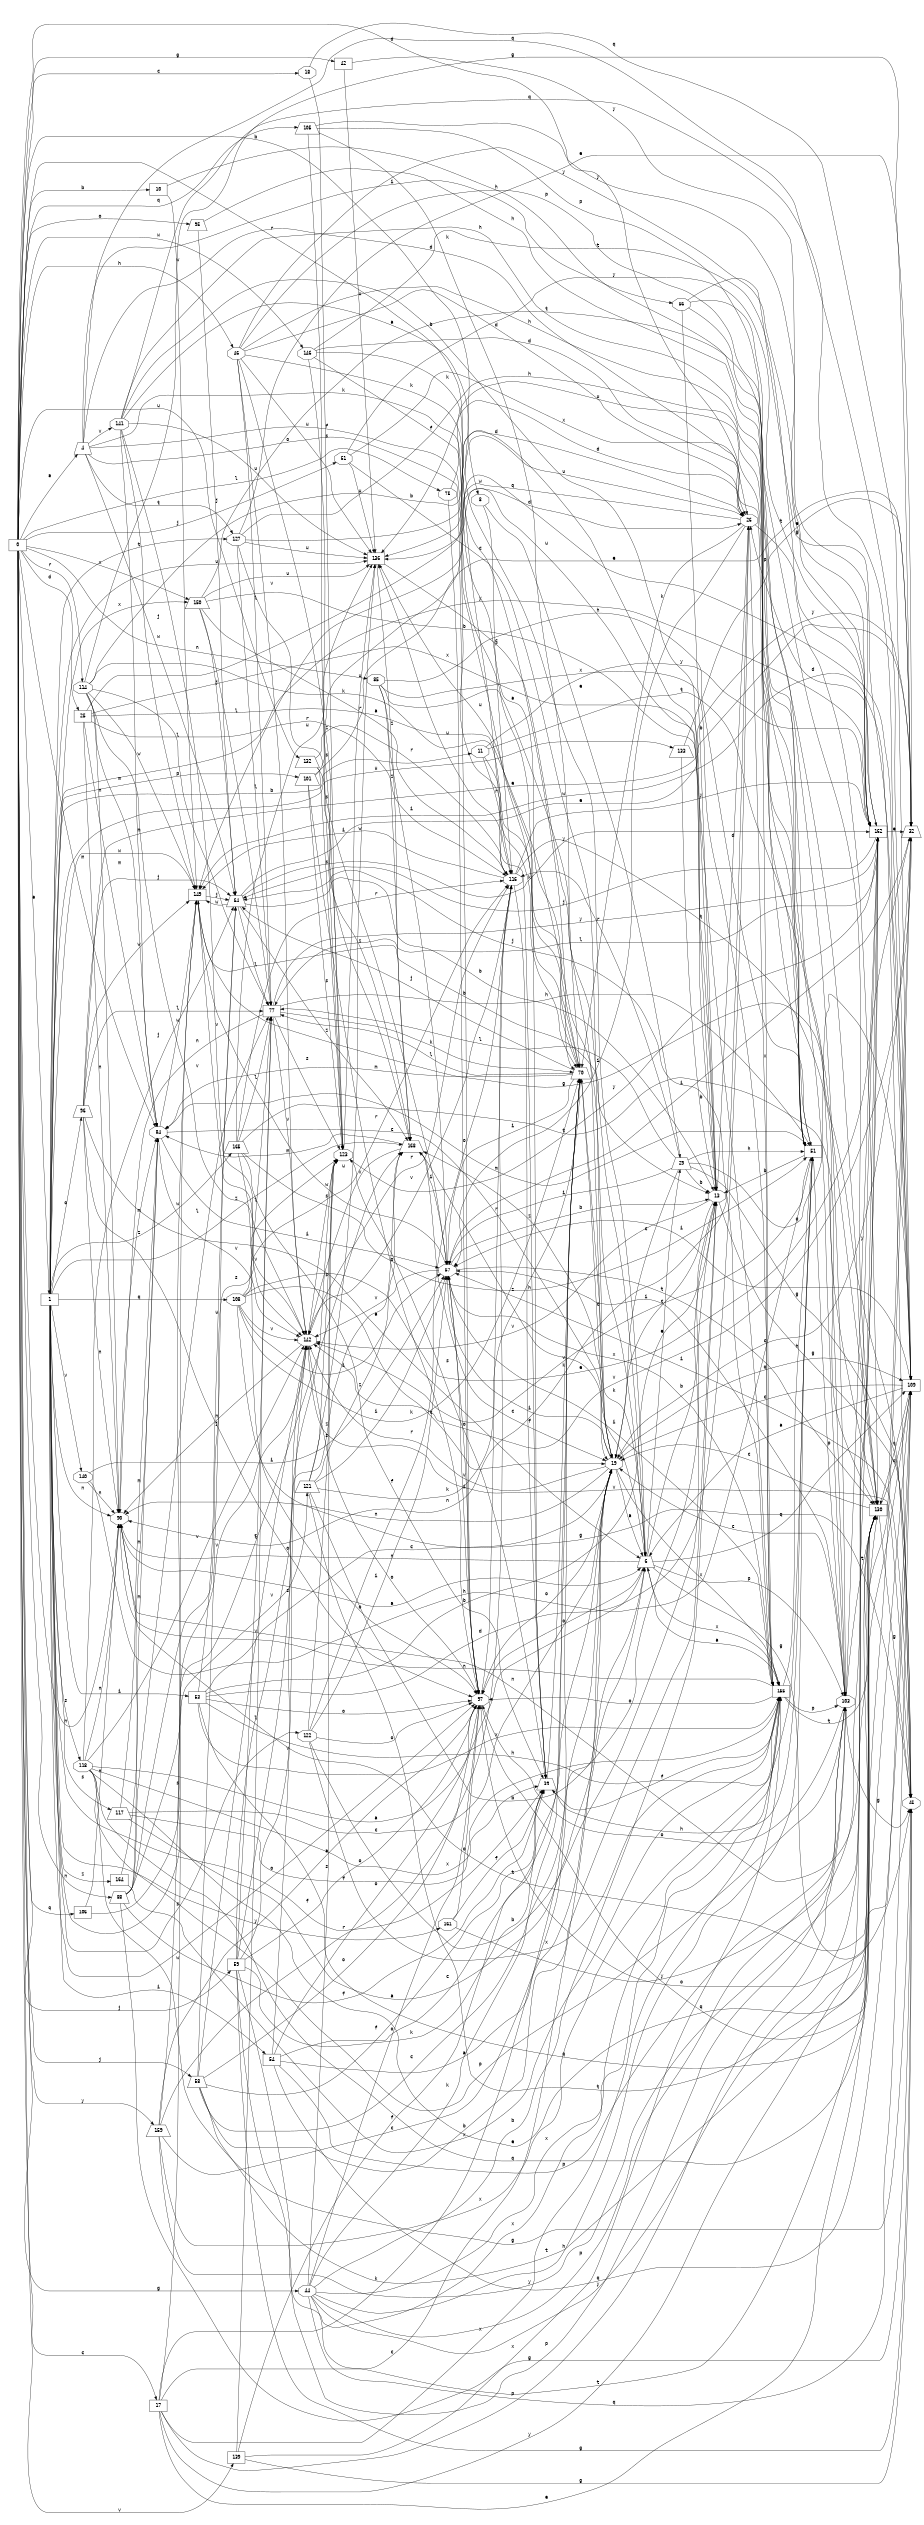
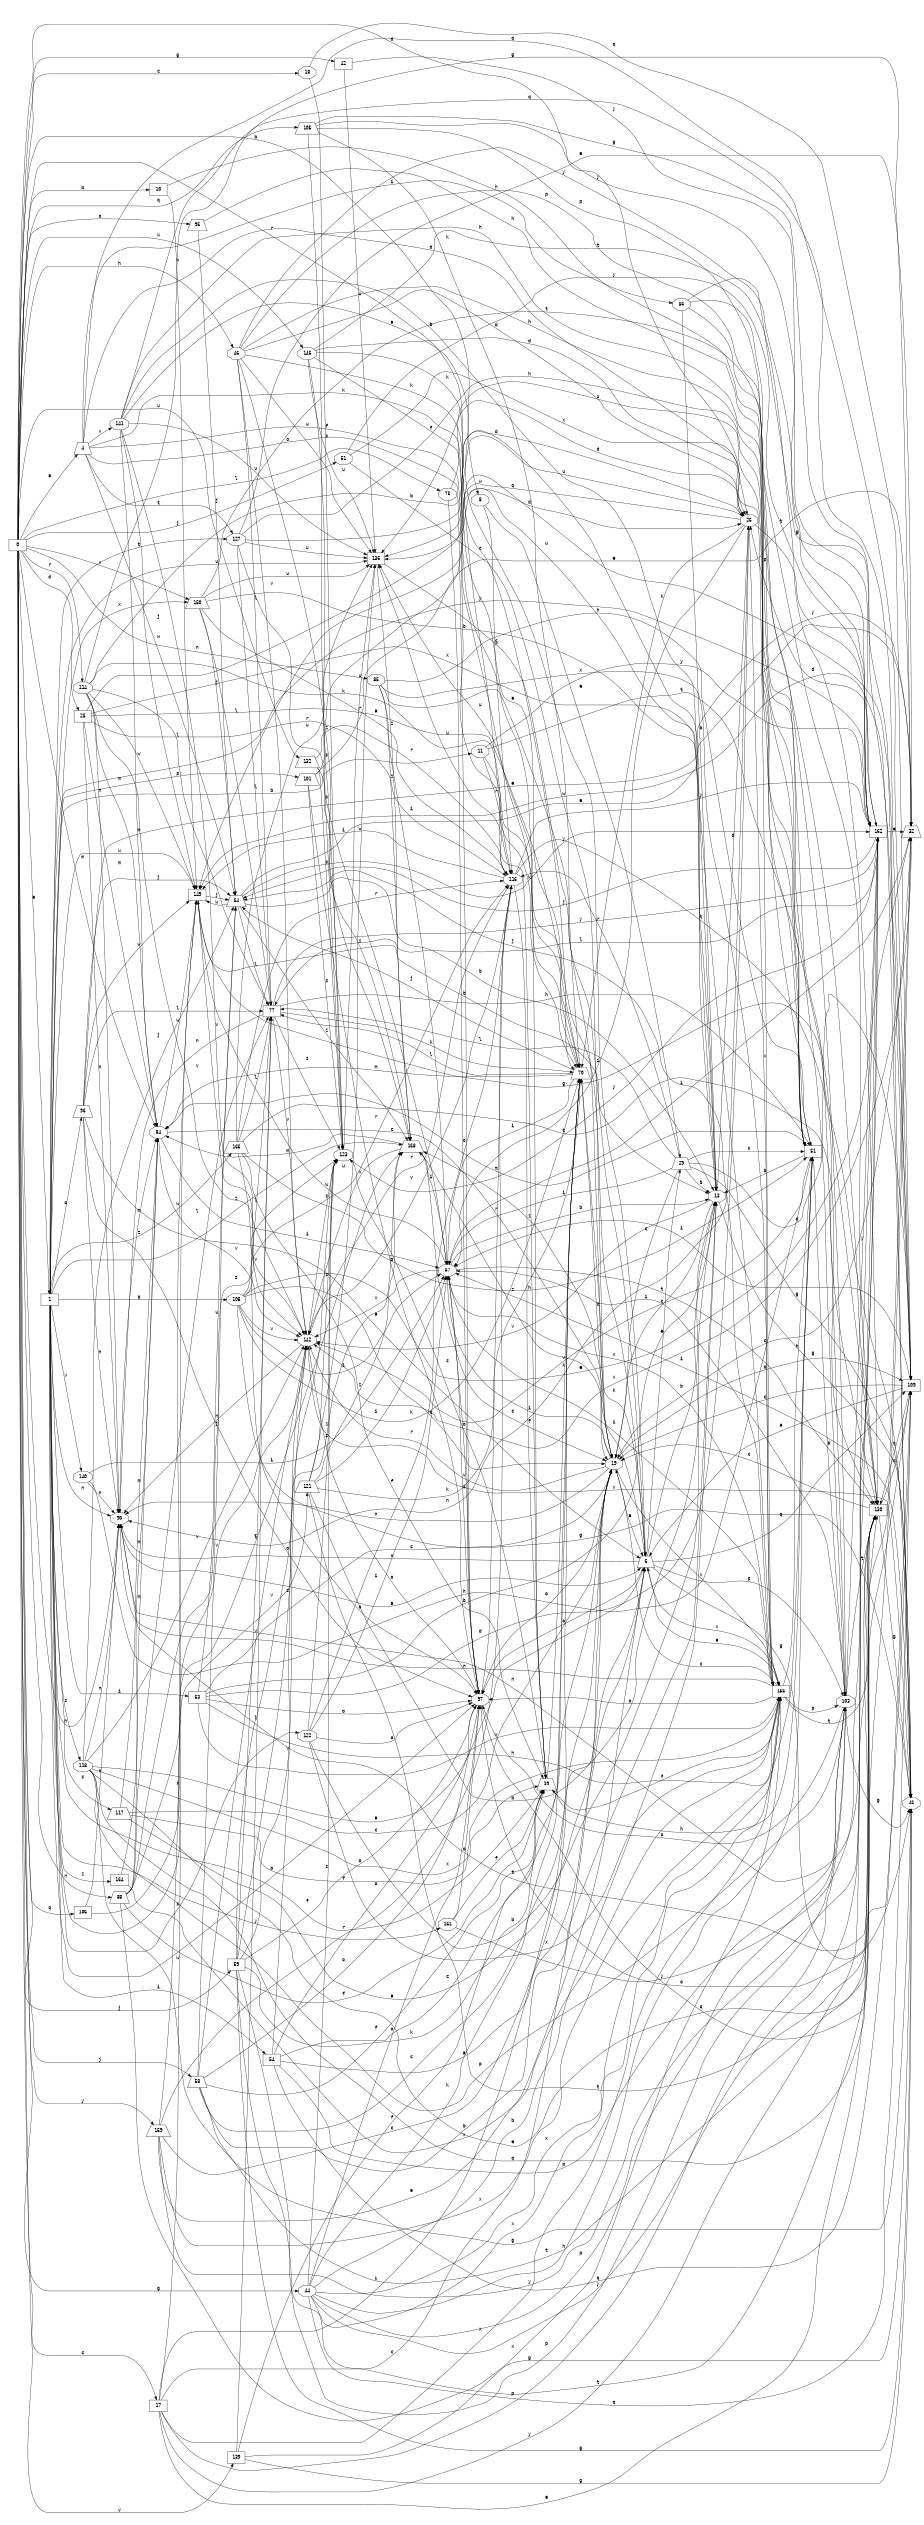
(362, 506) -> (329, 459)
none -> (887, 746)
(681, 752) -> none
(784, 1533) -> (645, 1627)
(276, 1908) -> (525, 2087)
(754, 2065) -> none
